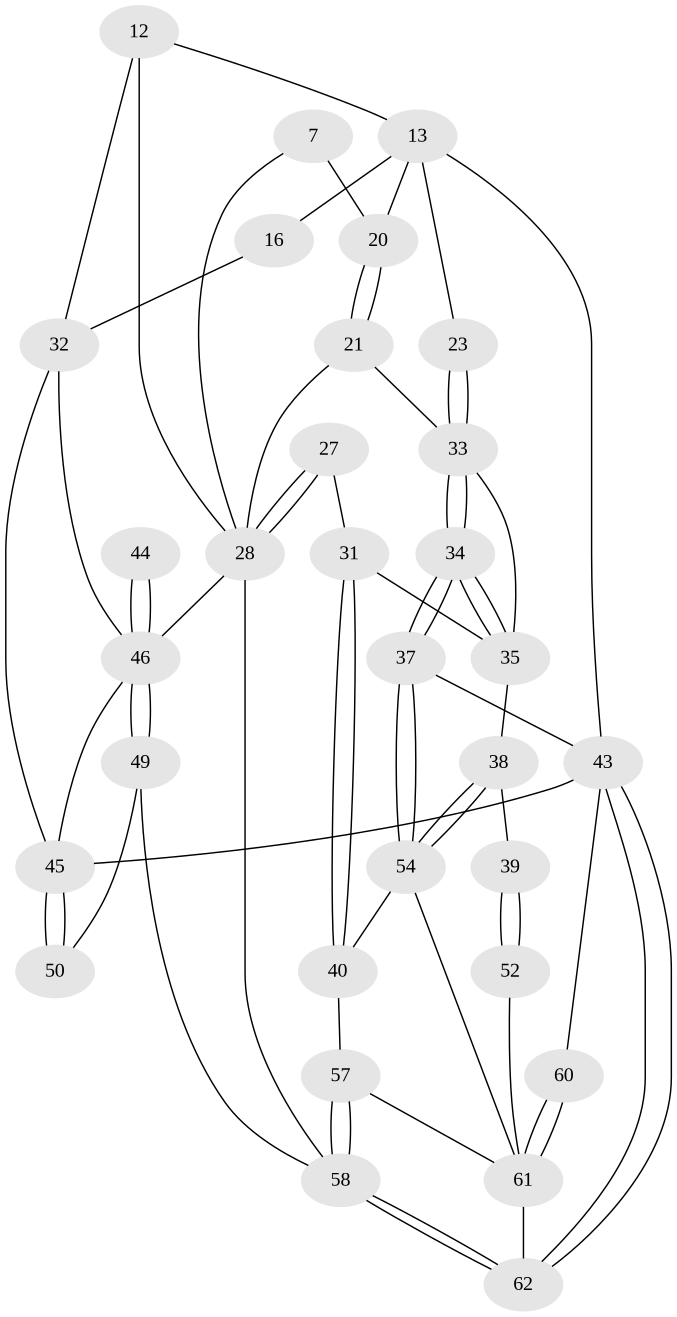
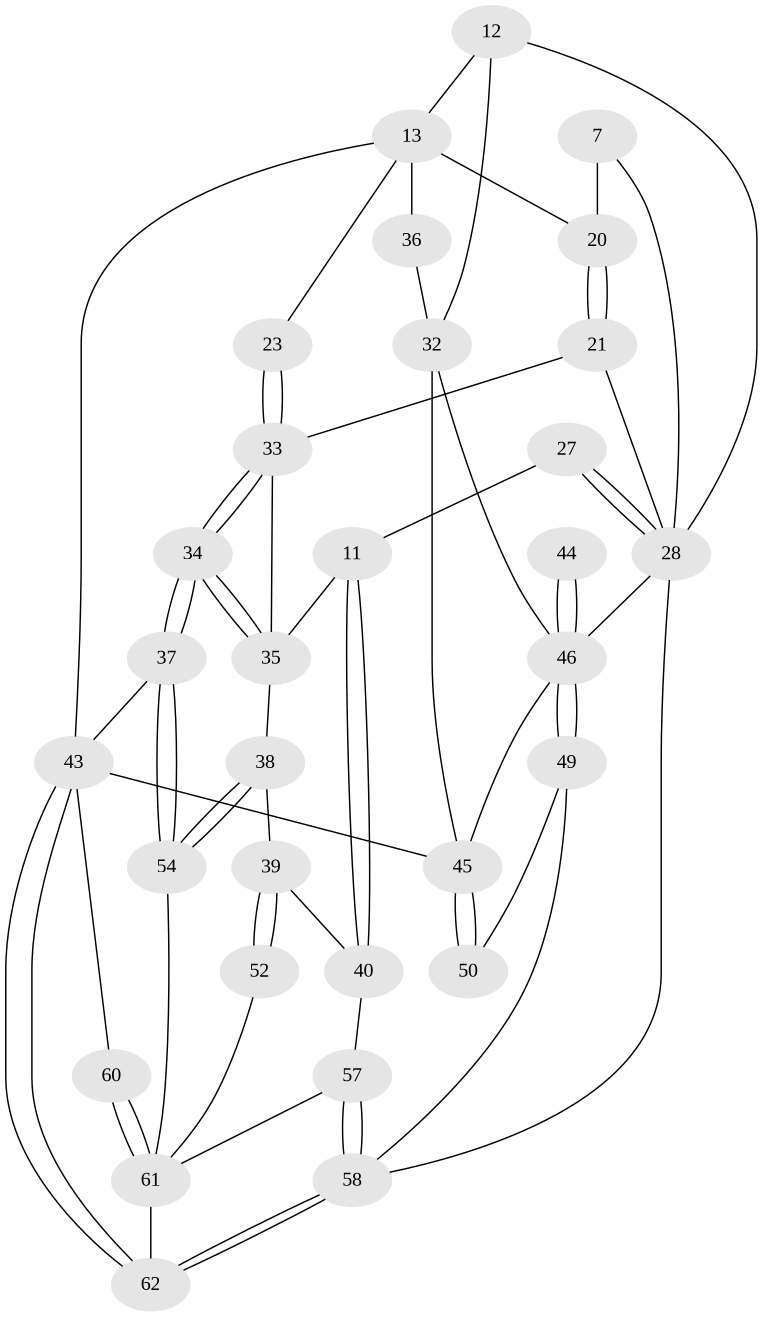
(274, 241) -> (412, 241)
(349, 554) -> (352, 554)
(372, 919) -> (318, 919)
